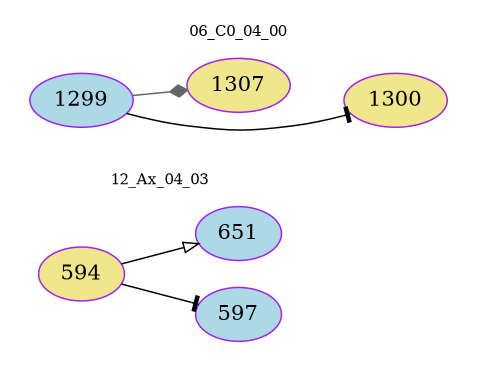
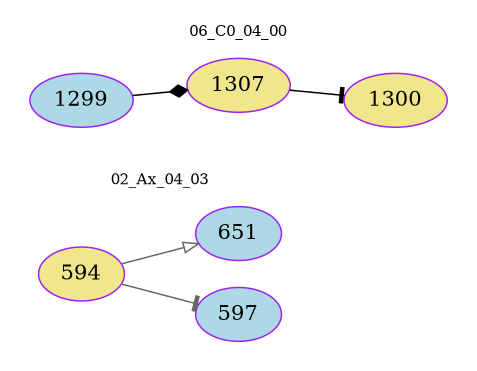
(151, 94) -> (151, 94)
(235, 130) -> (313, 92)
(160, 180) -> (160, 180)
(153, 256) -> (153, 256)
(156, 293) -> (156, 293)
